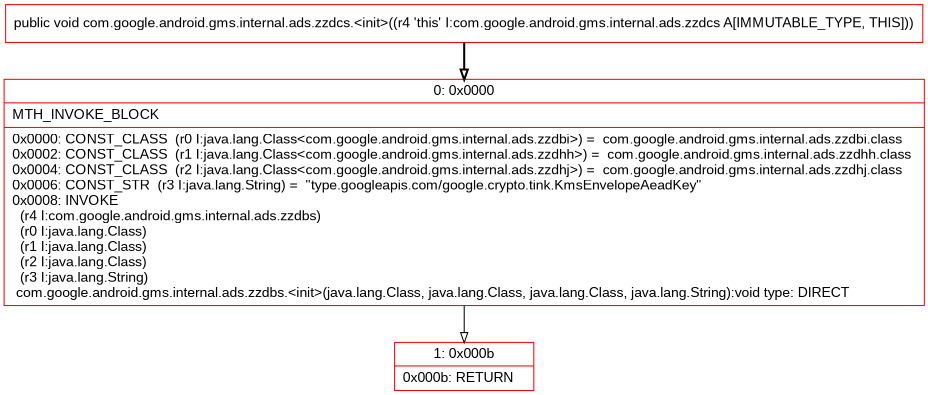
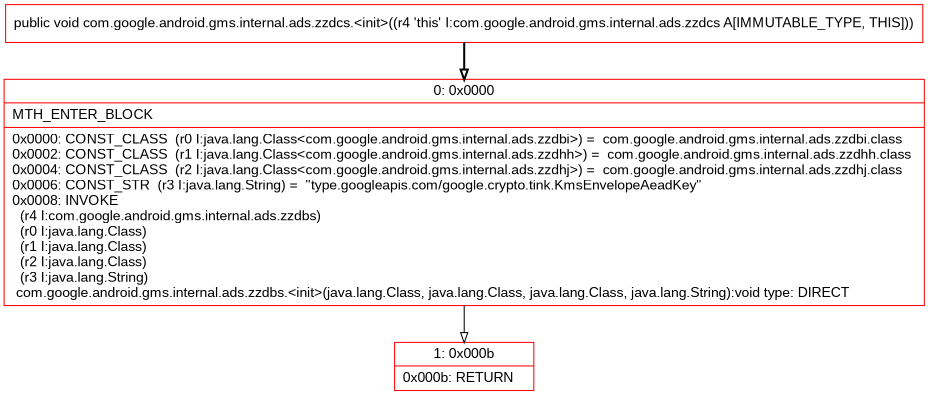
(86, 115) -> (83, 115)
